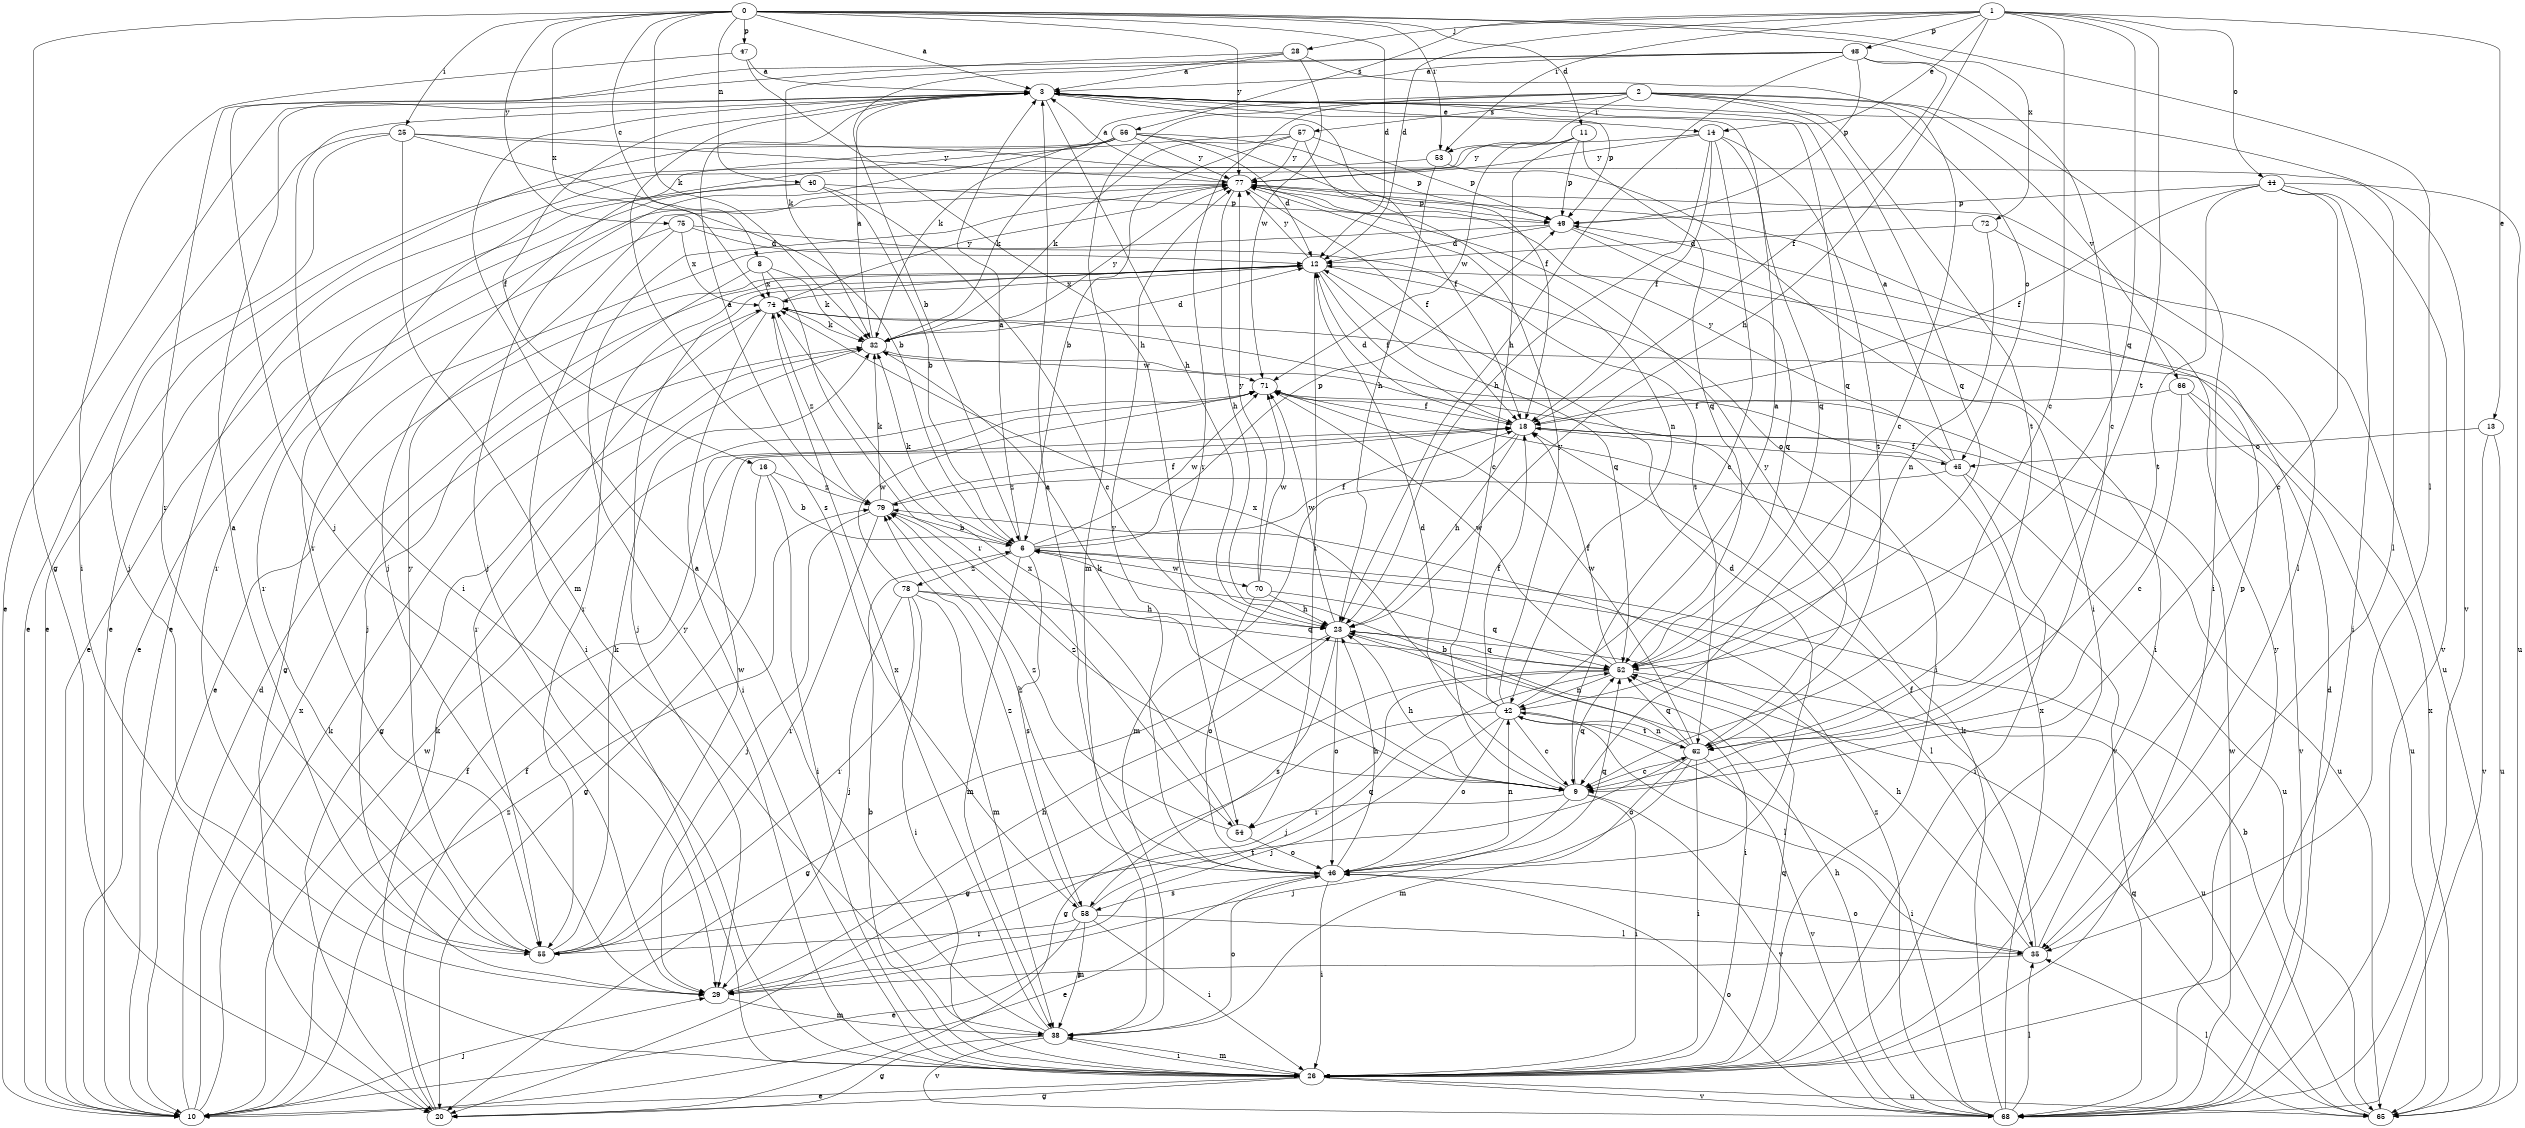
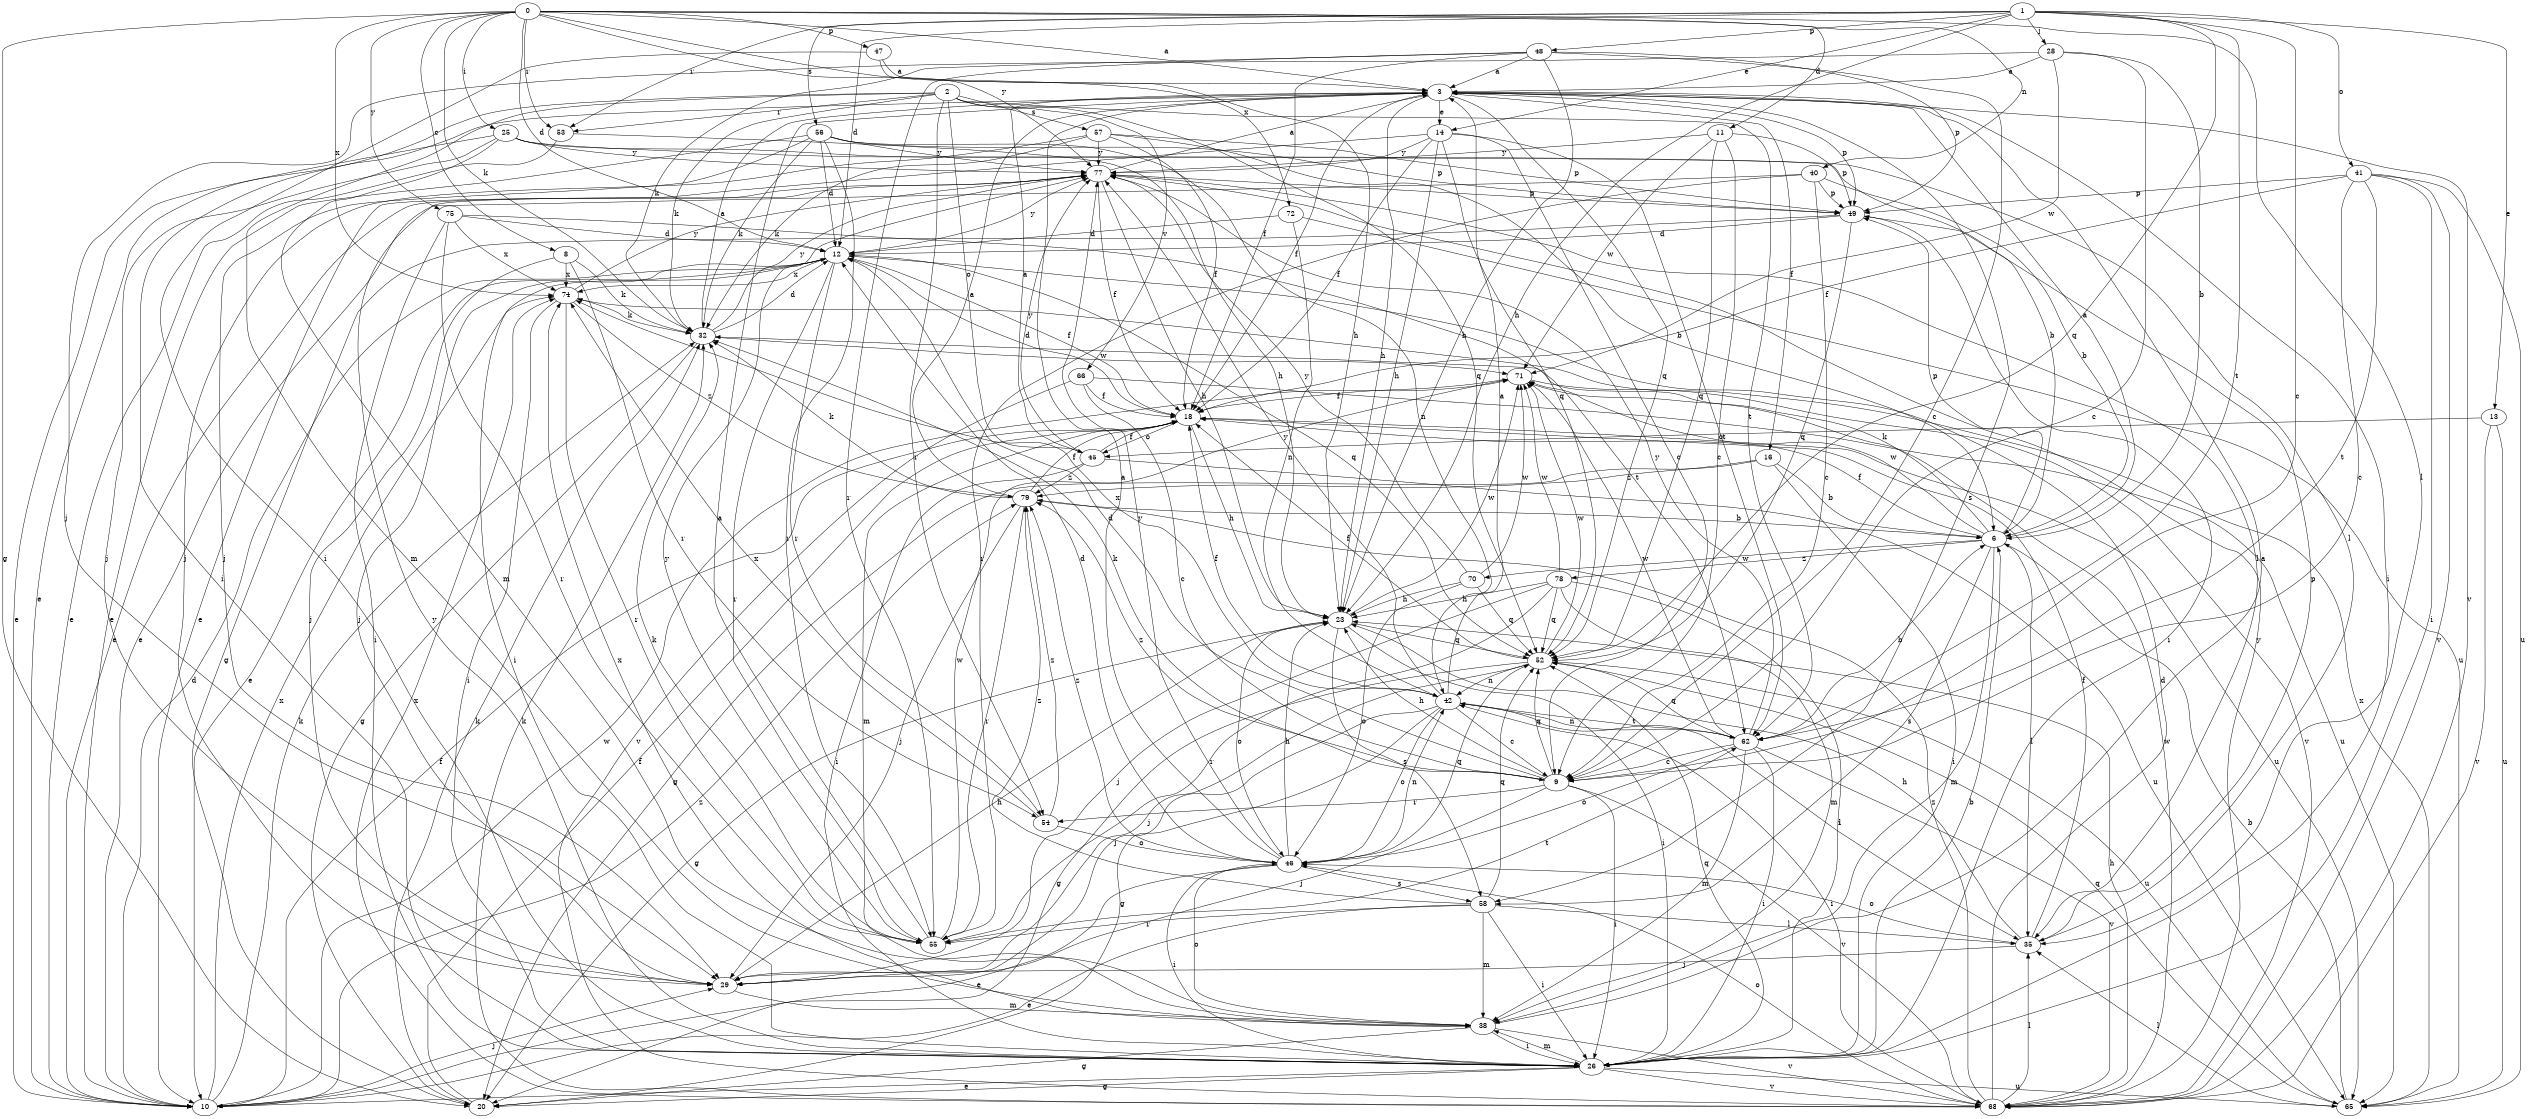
(2272, 183) -> (2359, 174)
(2098, 700) -> none
